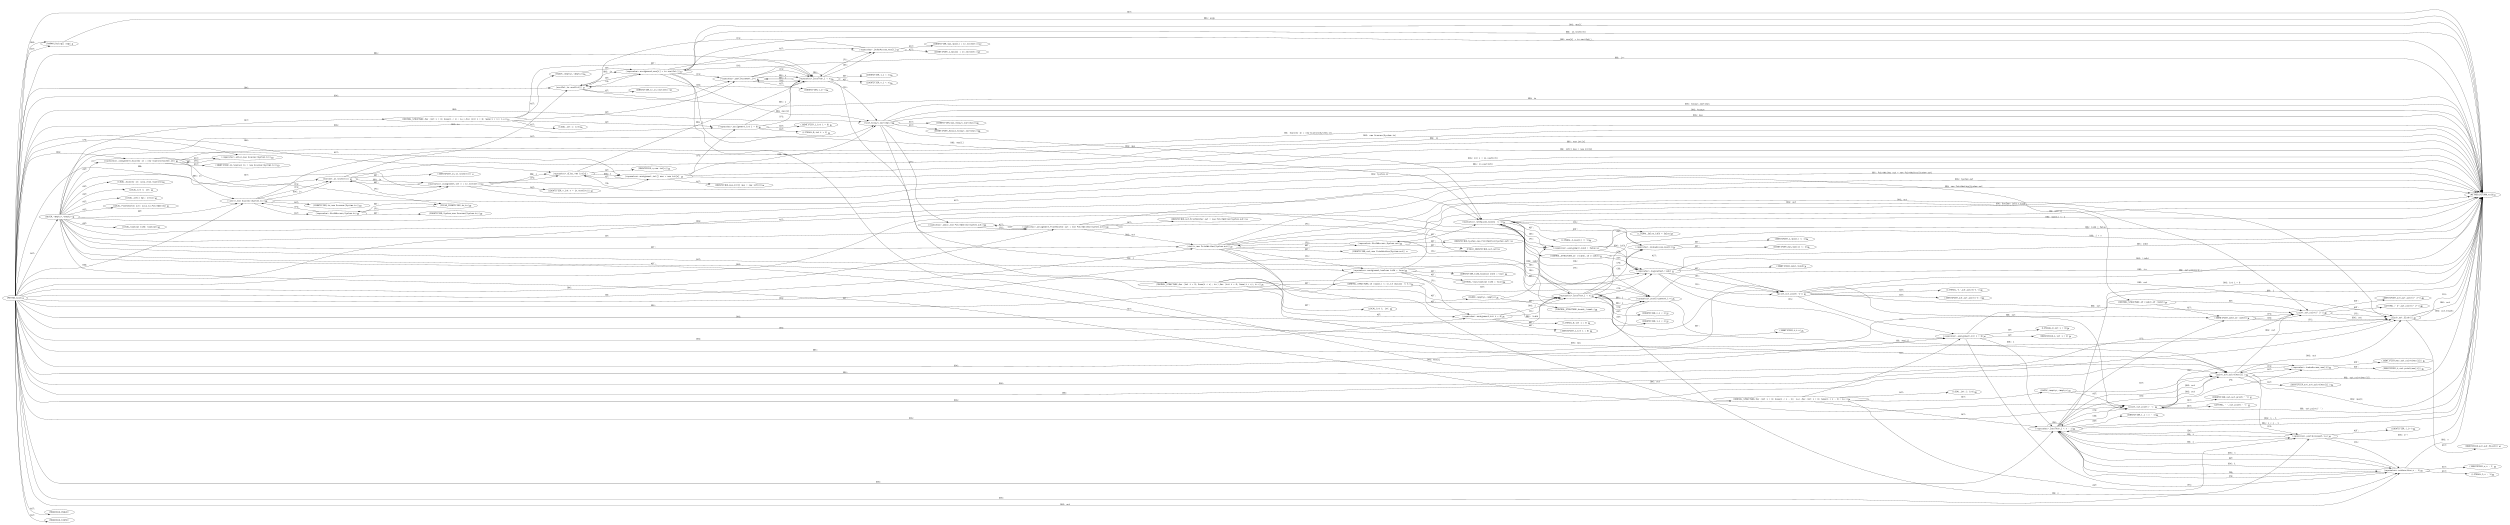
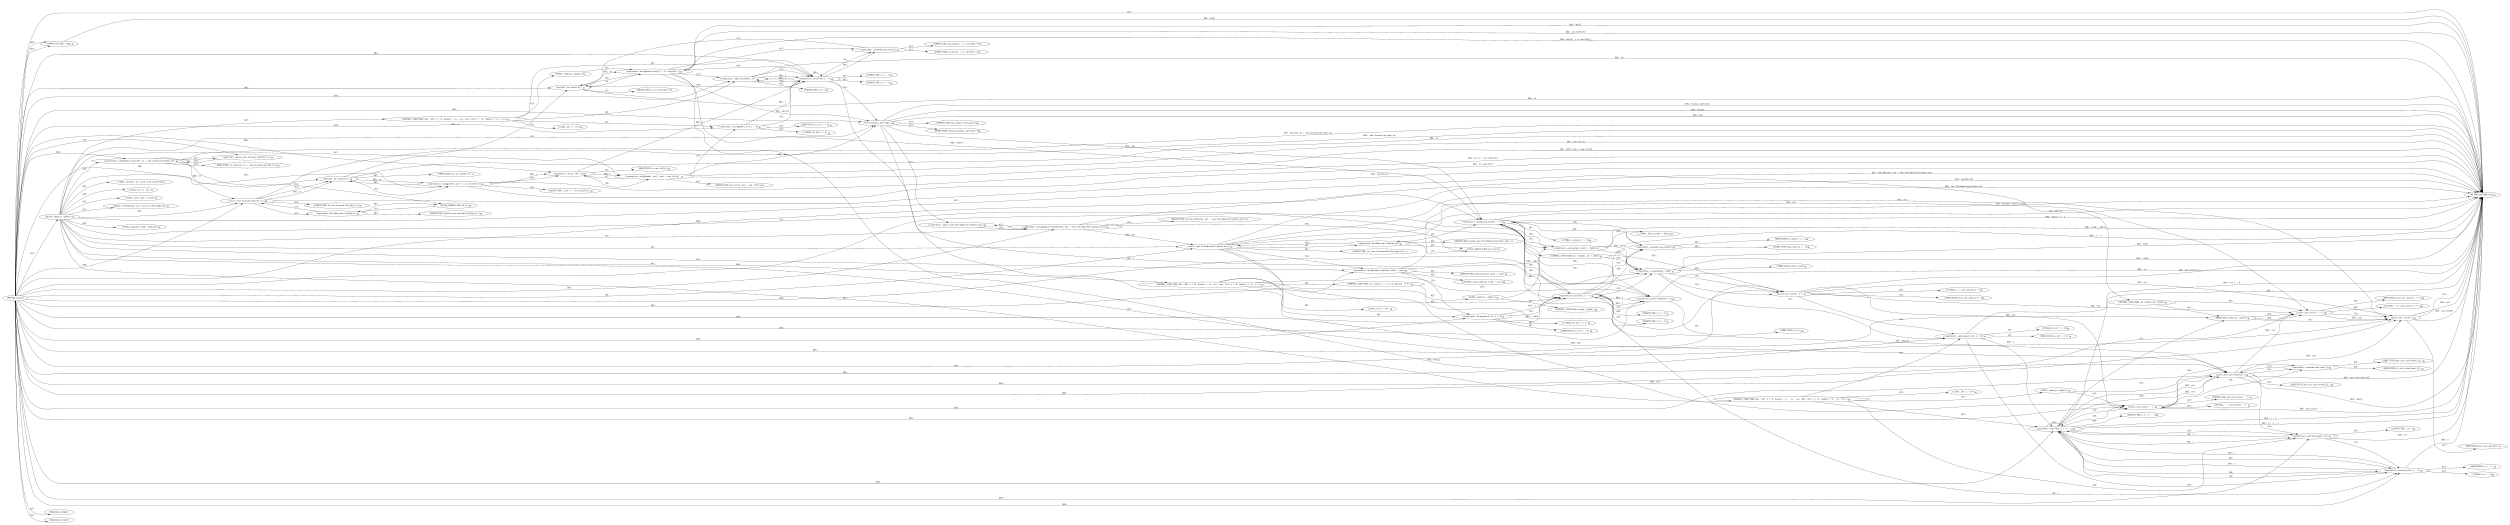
(1075, 401) -> (1070, 409)
(1065, 504) -> (1065, 504)
